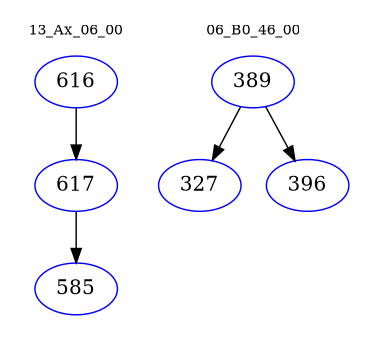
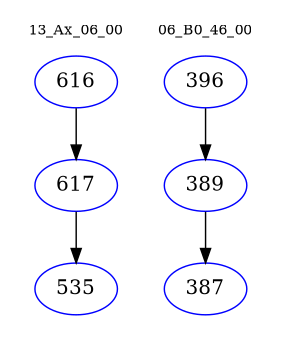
(277, 127) -> (206, 127)
(200, 185) -> (206, 289)
(76, 289) -> (76, 289)
